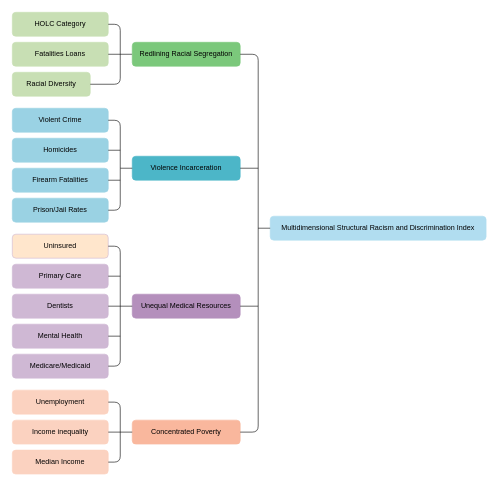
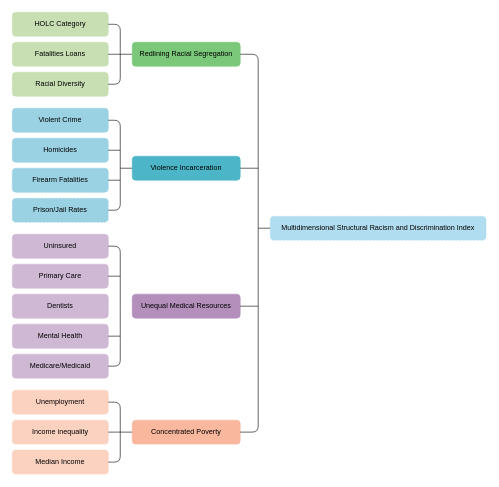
(51, 84) -> (60, 84)
(60, 210) -> (60, 210)
(378, 228) -> (378, 228)
(60, 246) -> (60, 246)
(118, 306) -> none
